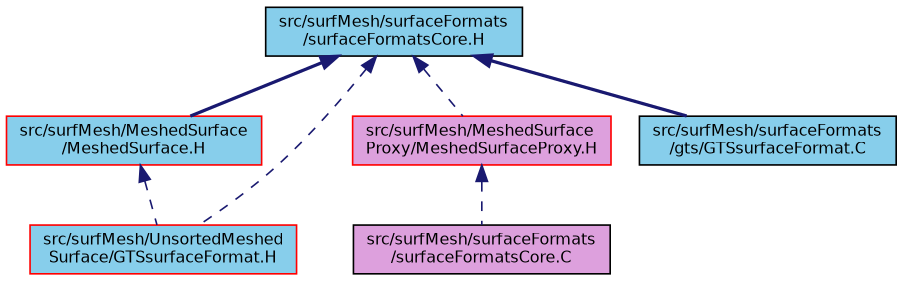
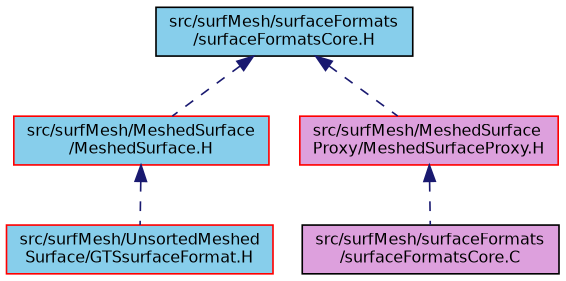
(256, 89) -> (206, 91)
(768, 141) -> none
(289, 154) -> none
